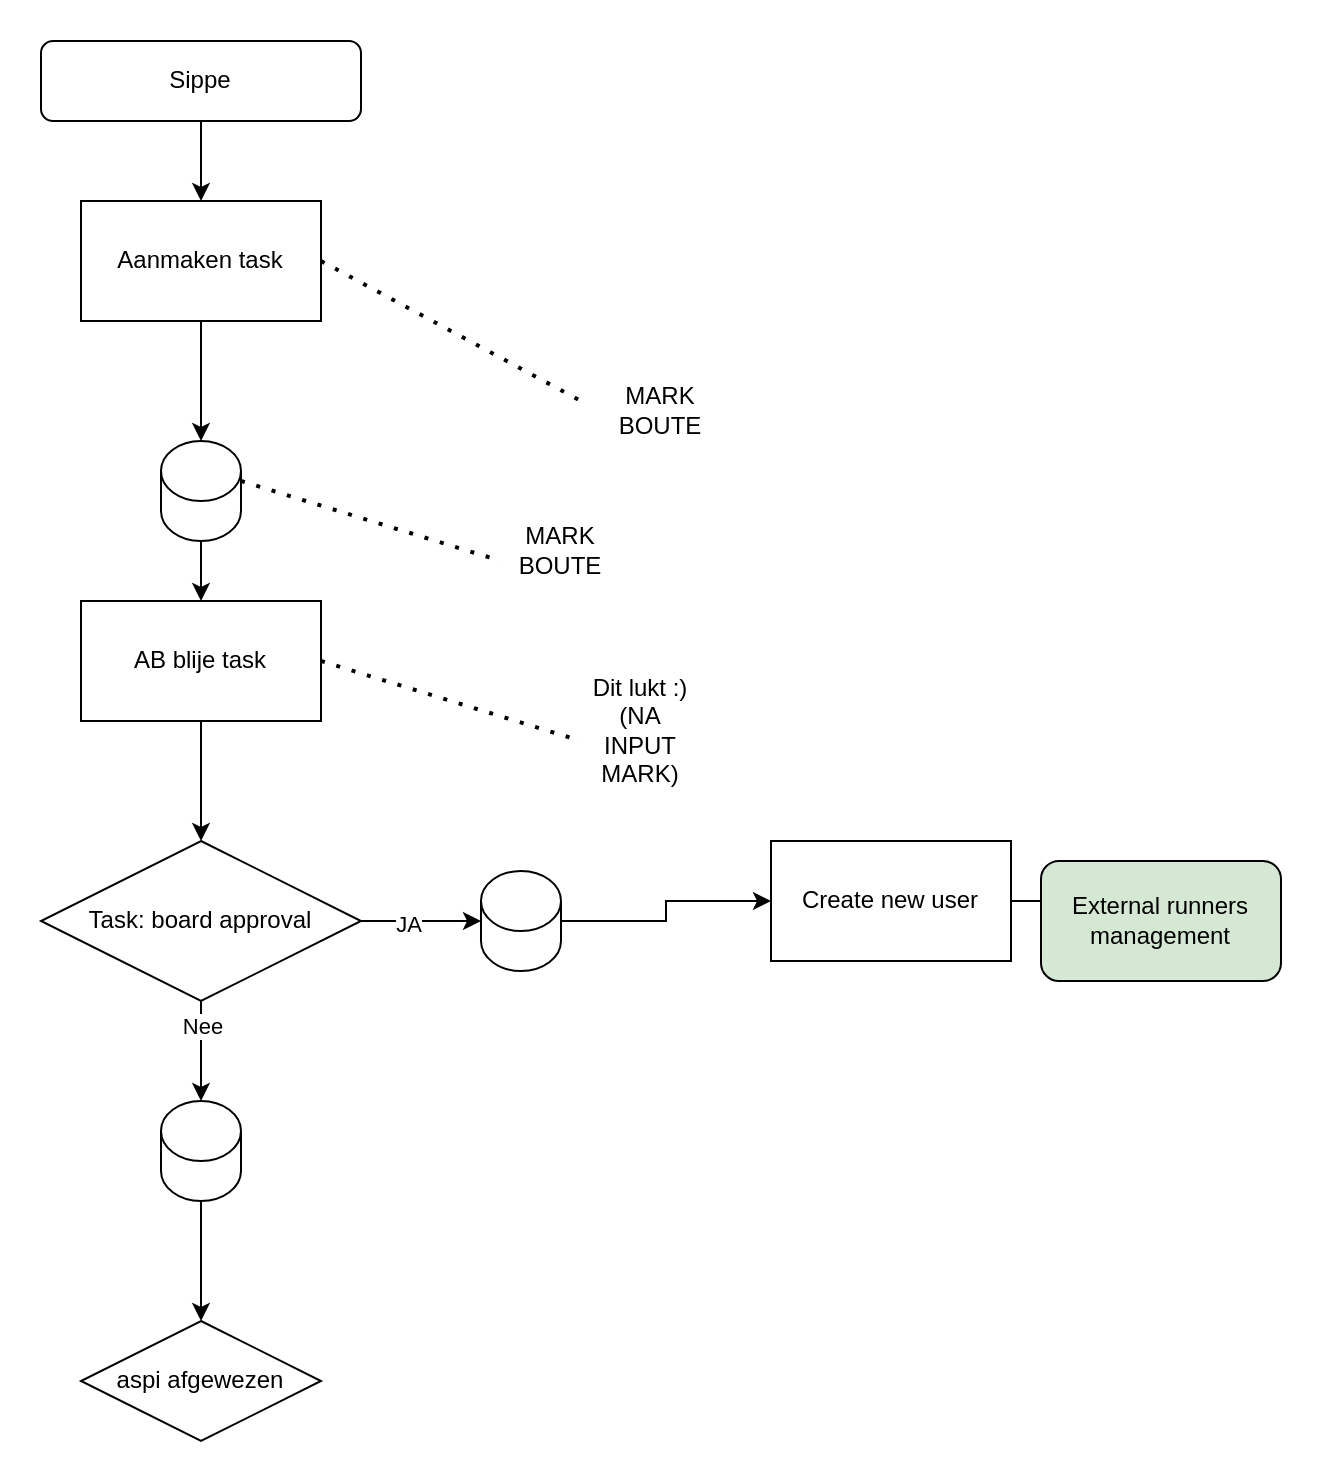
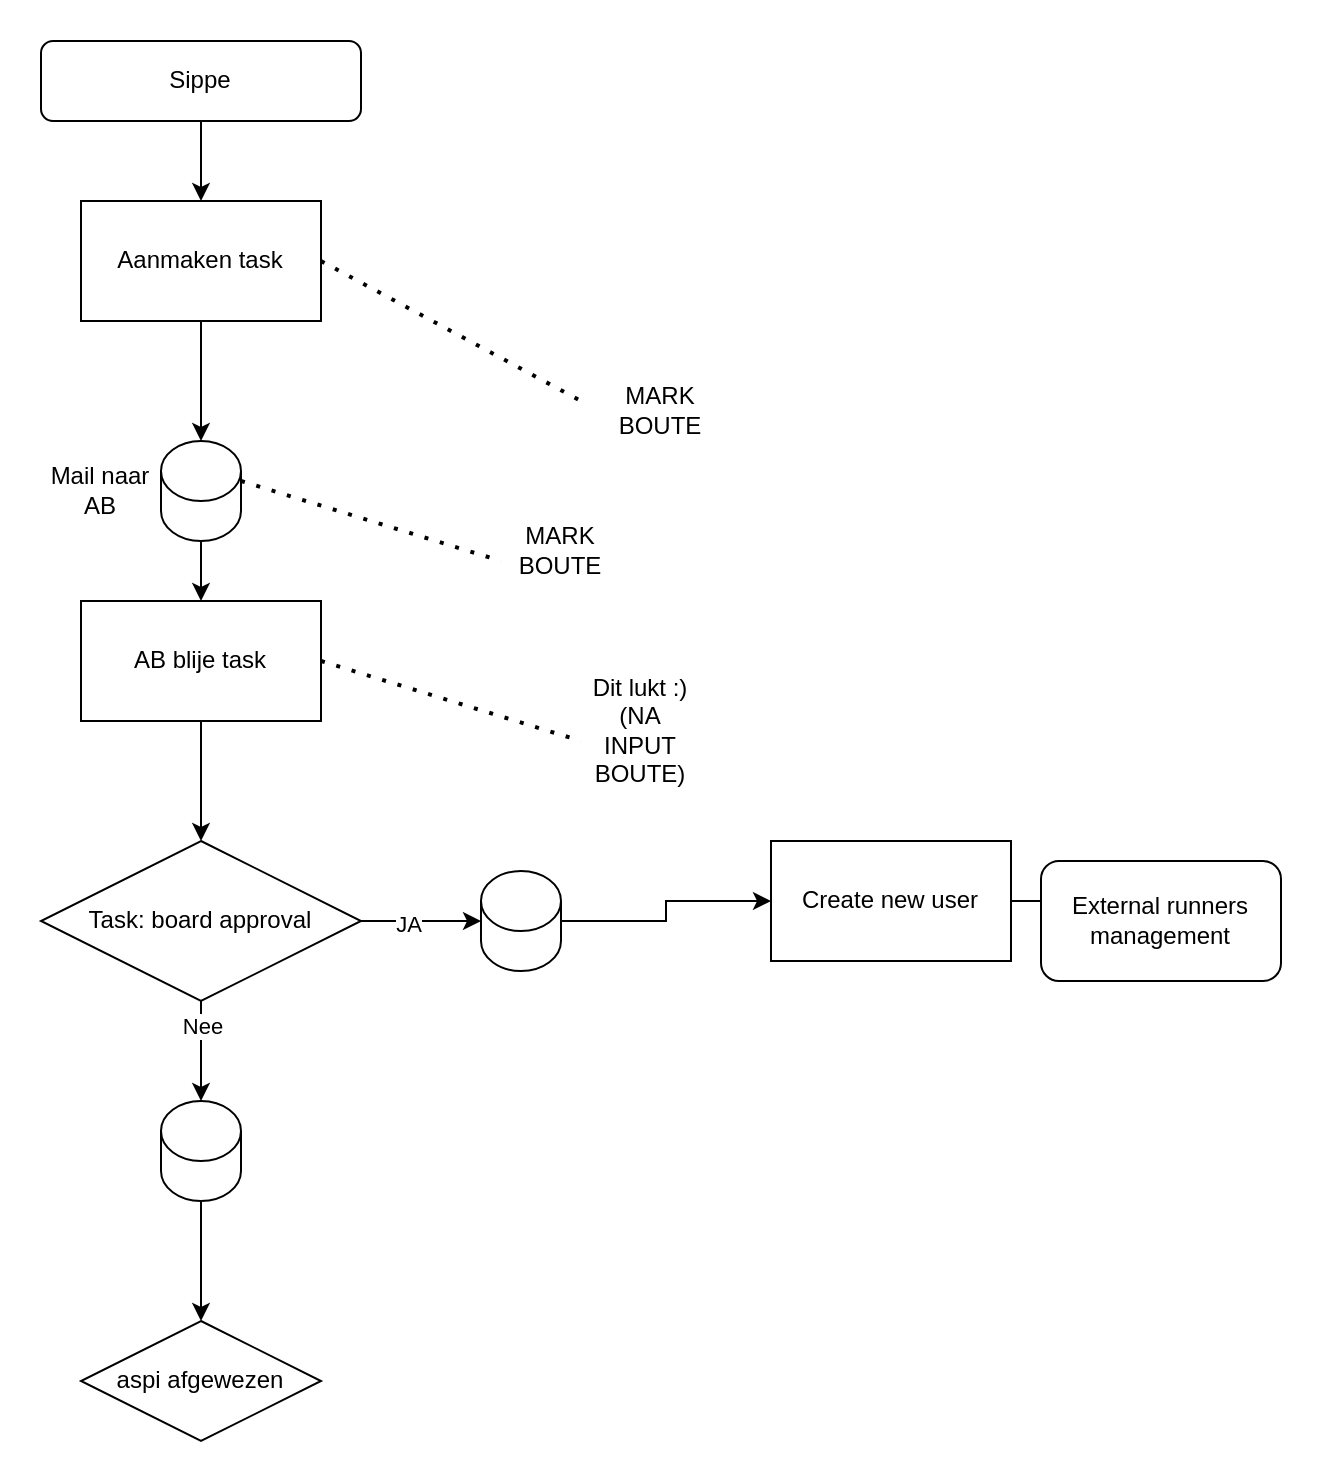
none -> (101, 491)
(641, 731) -> (641, 731)
(1161, 921) -> (1161, 921)
